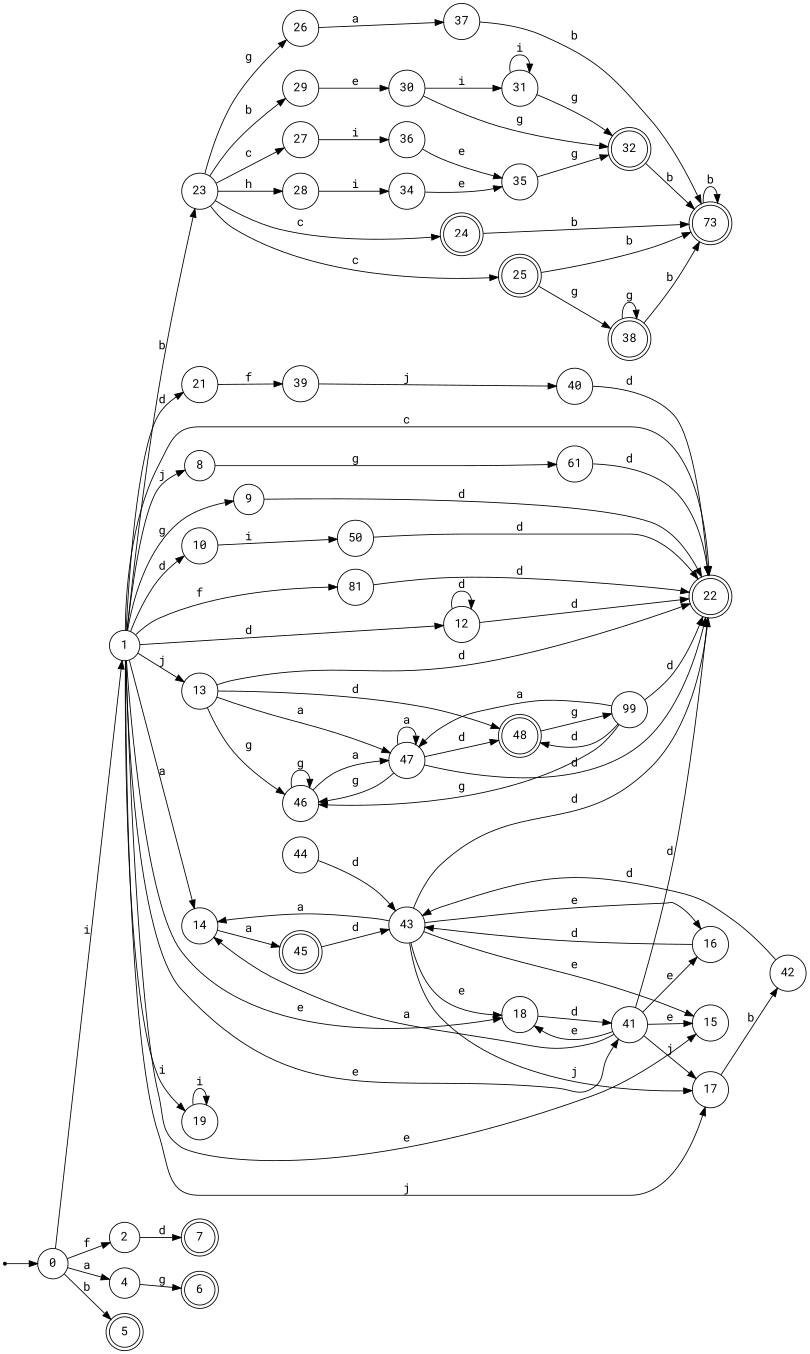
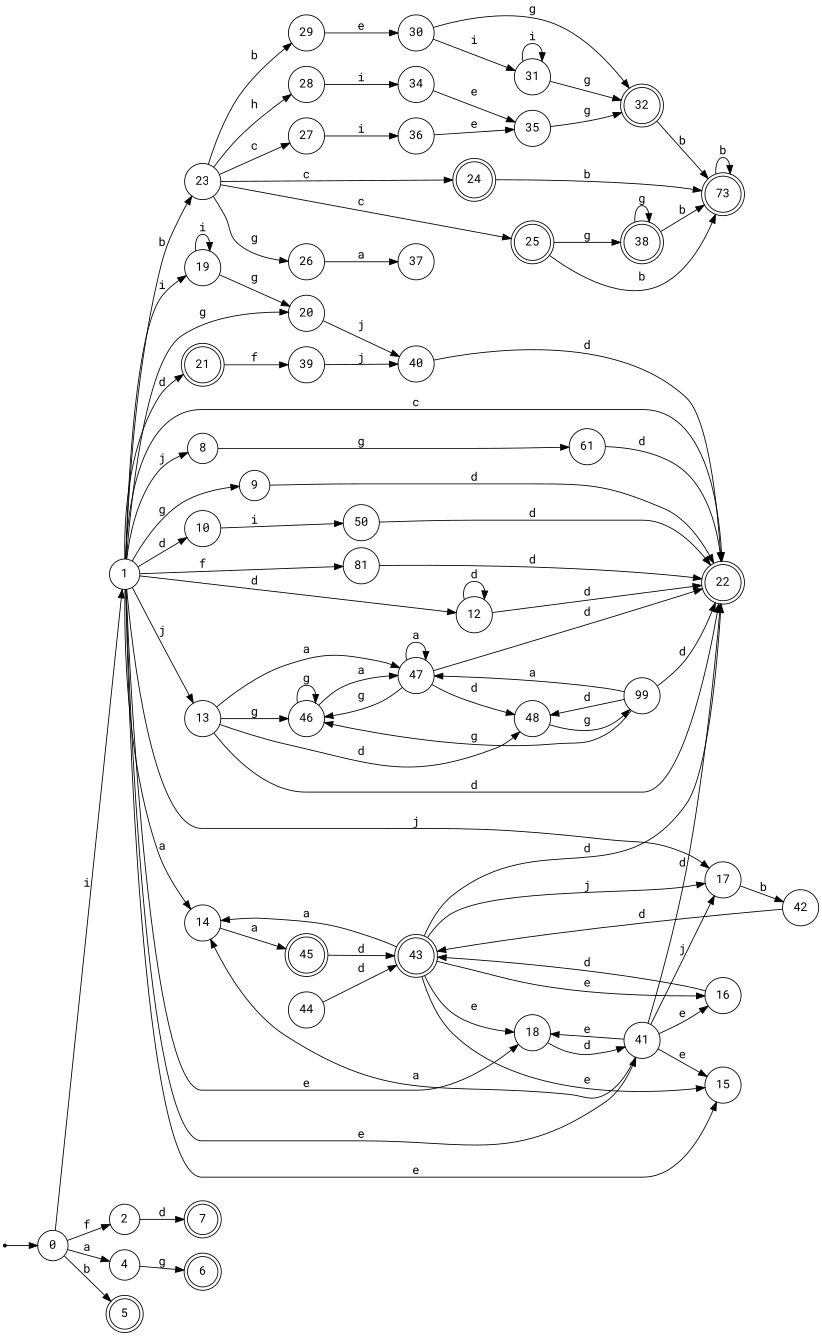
(612, 78) -> none
none -> (306, 313)
(200, 385) -> (203, 365)
(520, 736) -> (532, 719)
(407, 925) -> (416, 956)
